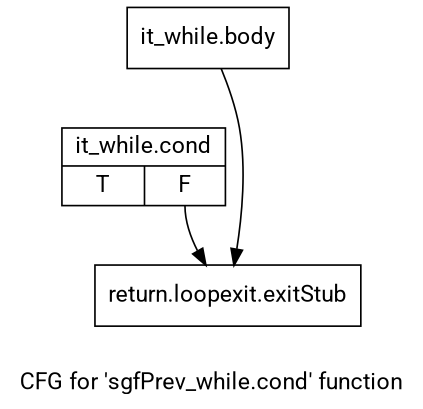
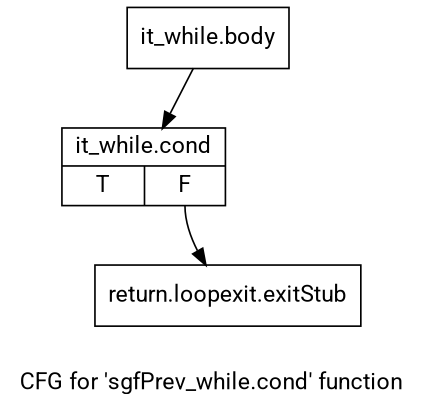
(243, 157) -> (182, 91)
